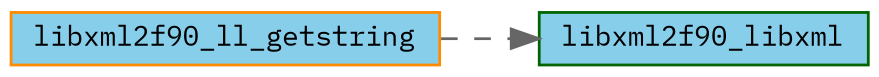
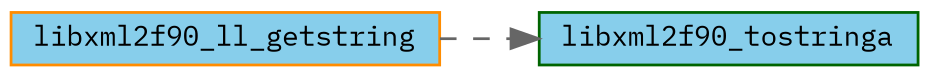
(704, 39) -> (729, 39)
